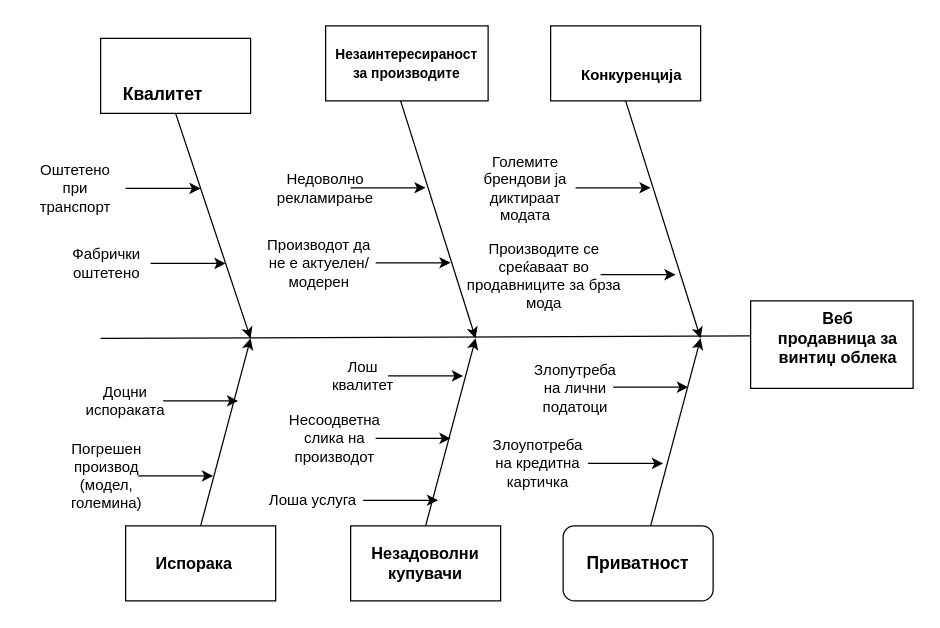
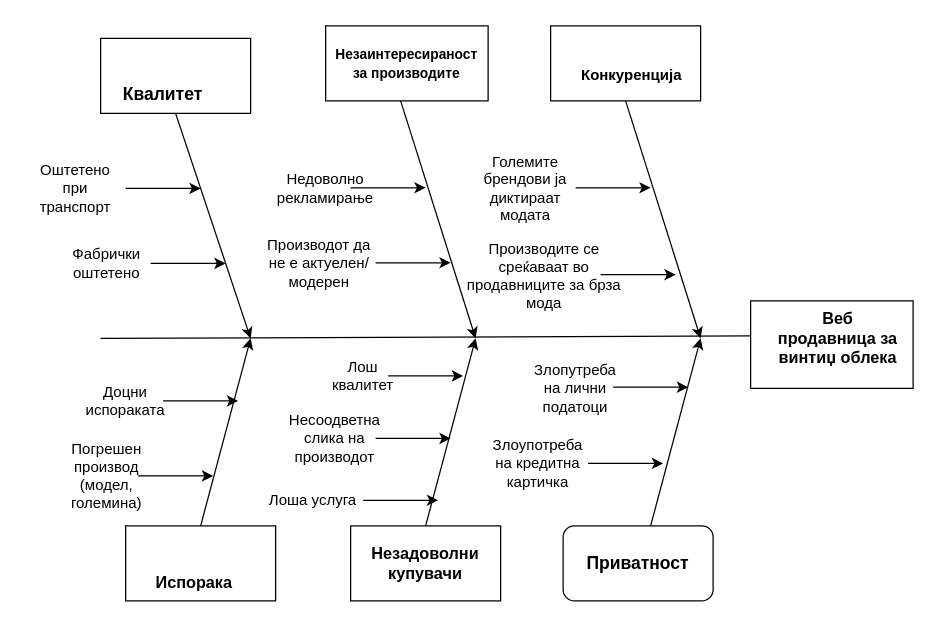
(194, 563) -> (194, 582)
